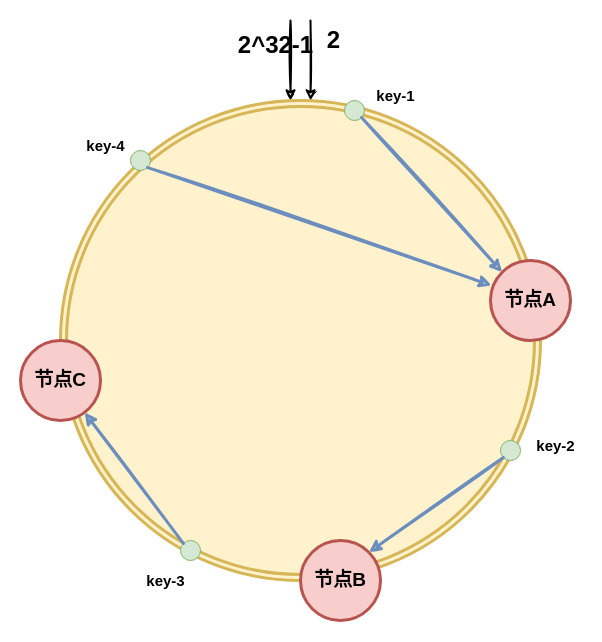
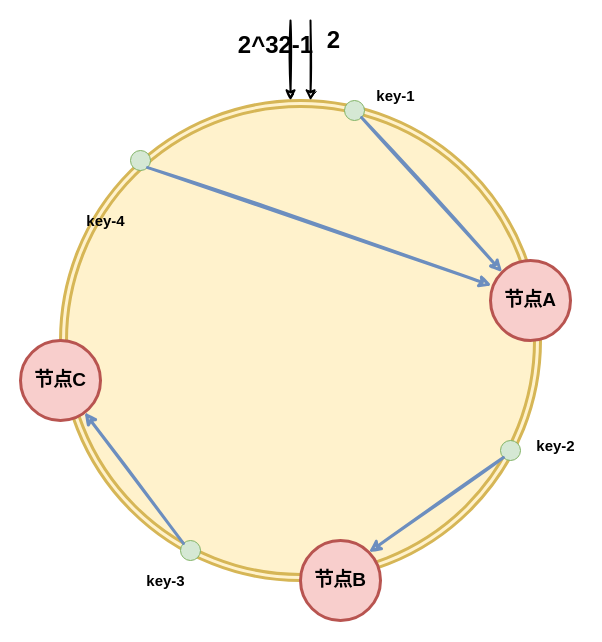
(106, 146) -> (106, 221)
